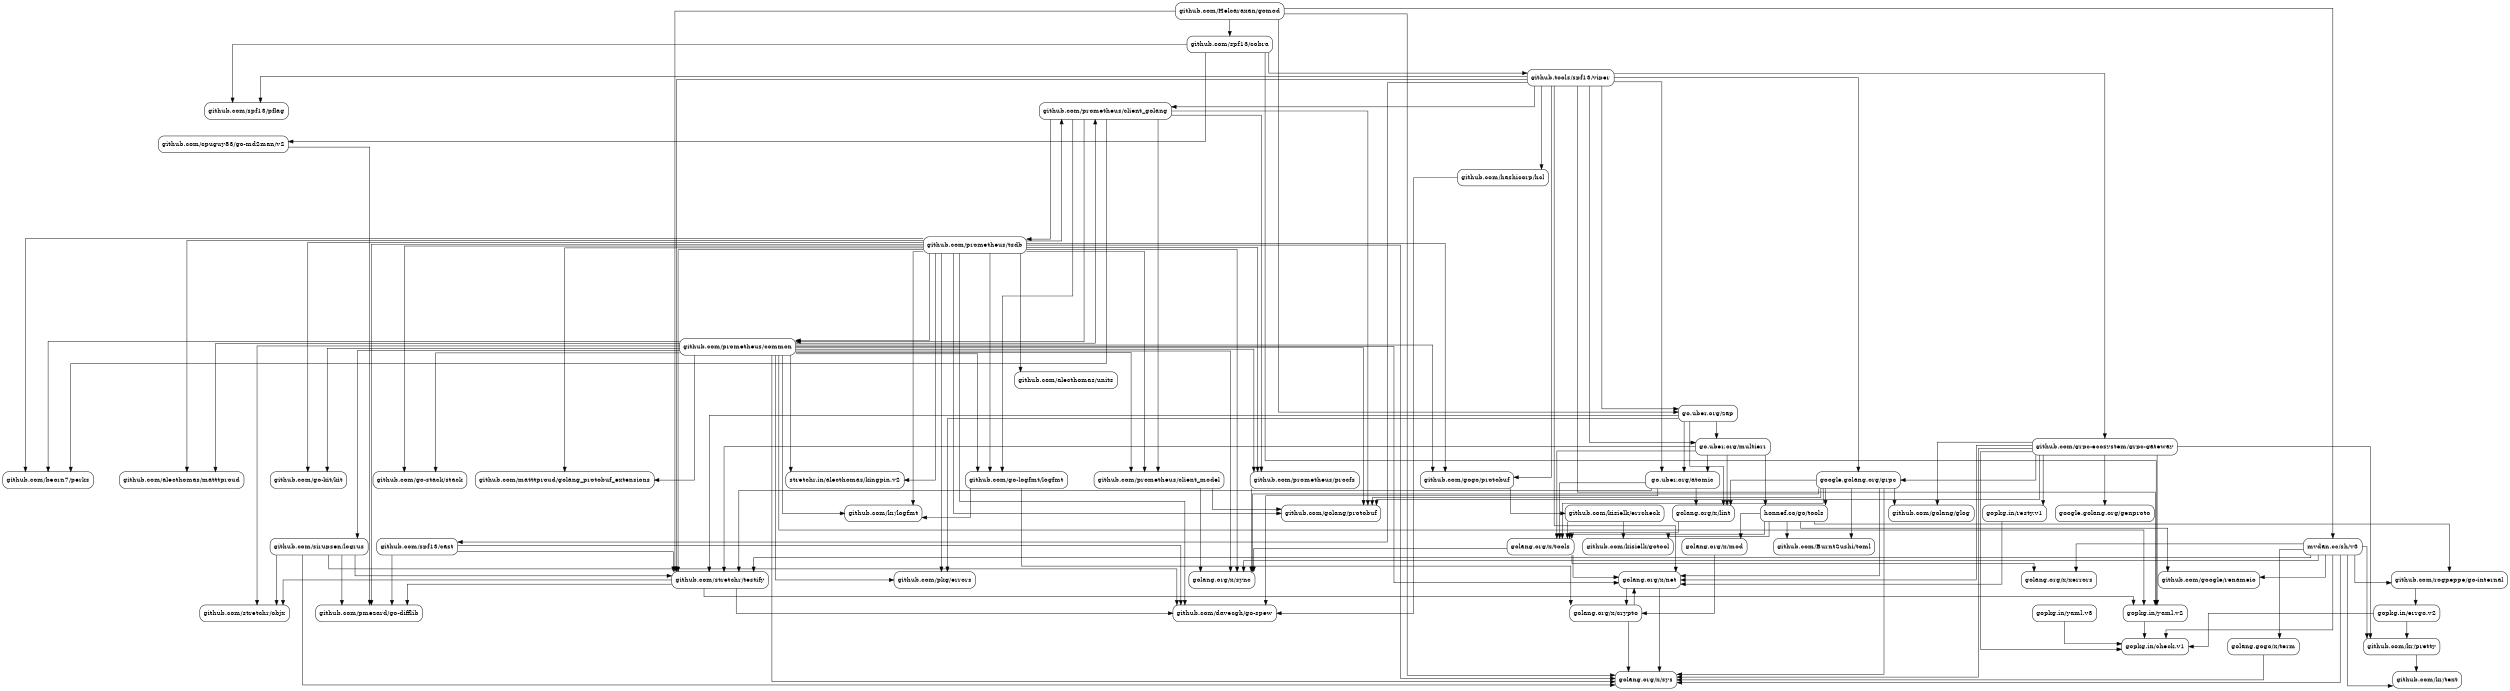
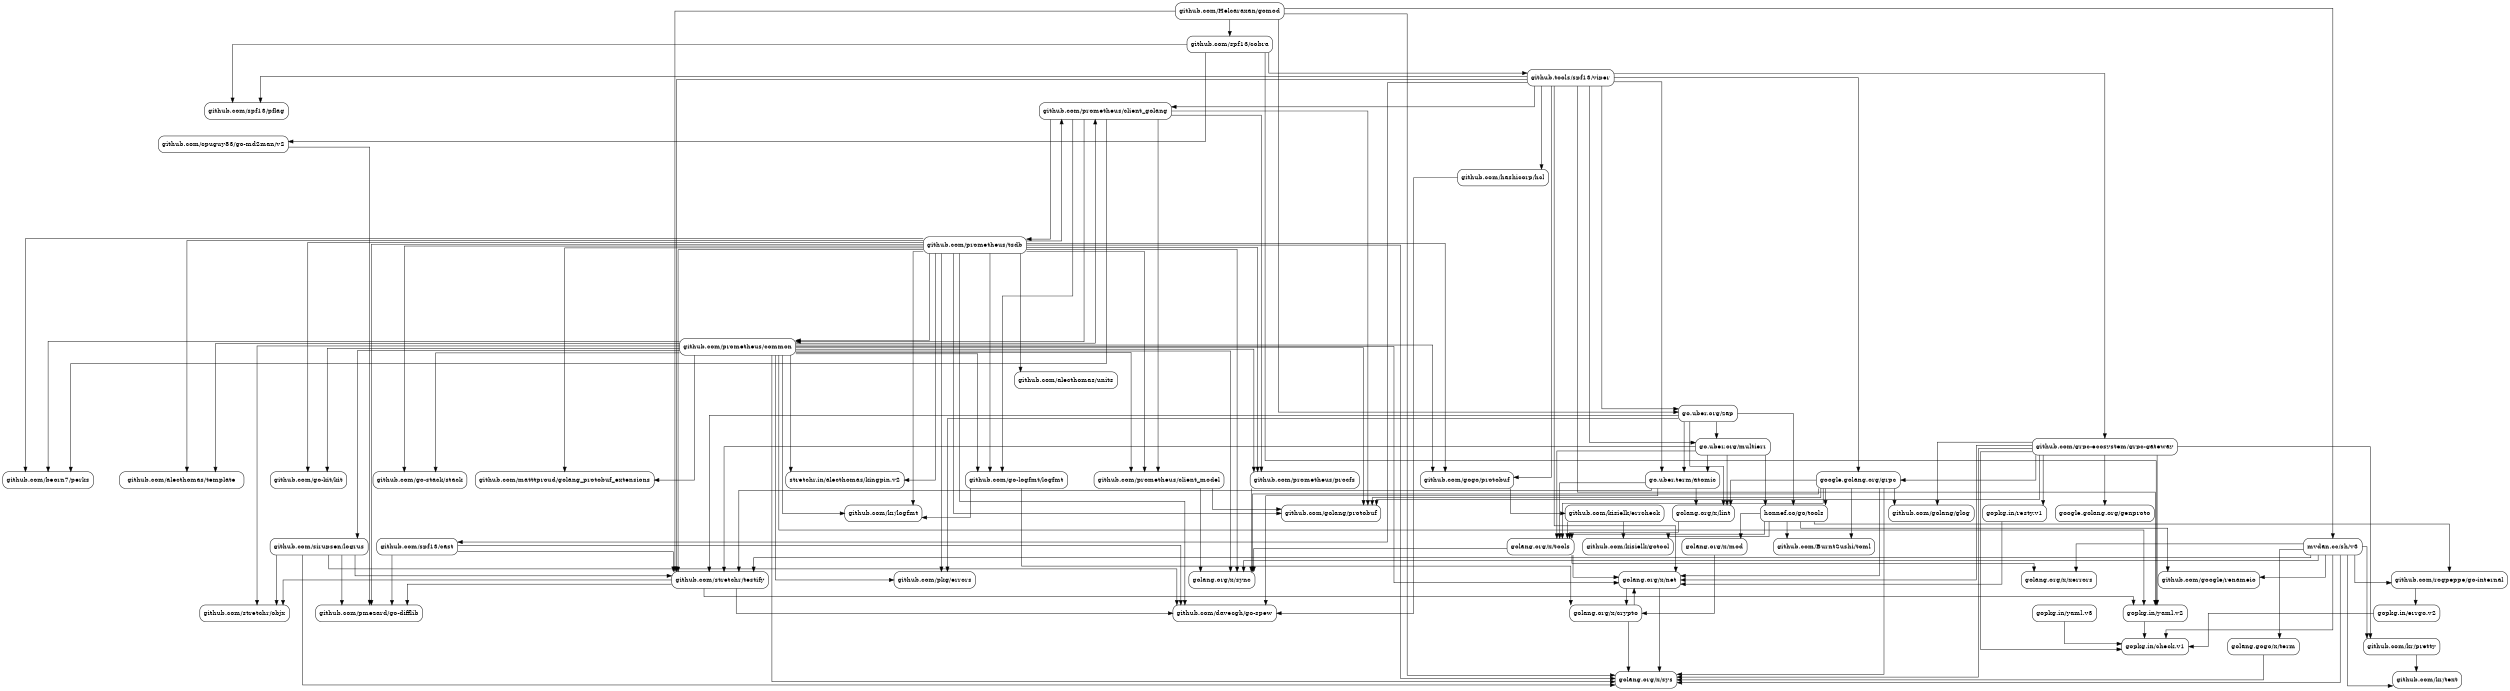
none -> (1793, 429)
(182, 480) -> (182, 480)
(1683, 480) -> (1683, 480)
(2407, 628) -> none
